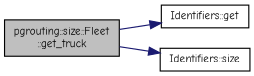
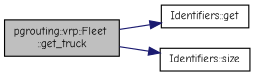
(62, 38) -> (62, 38)
